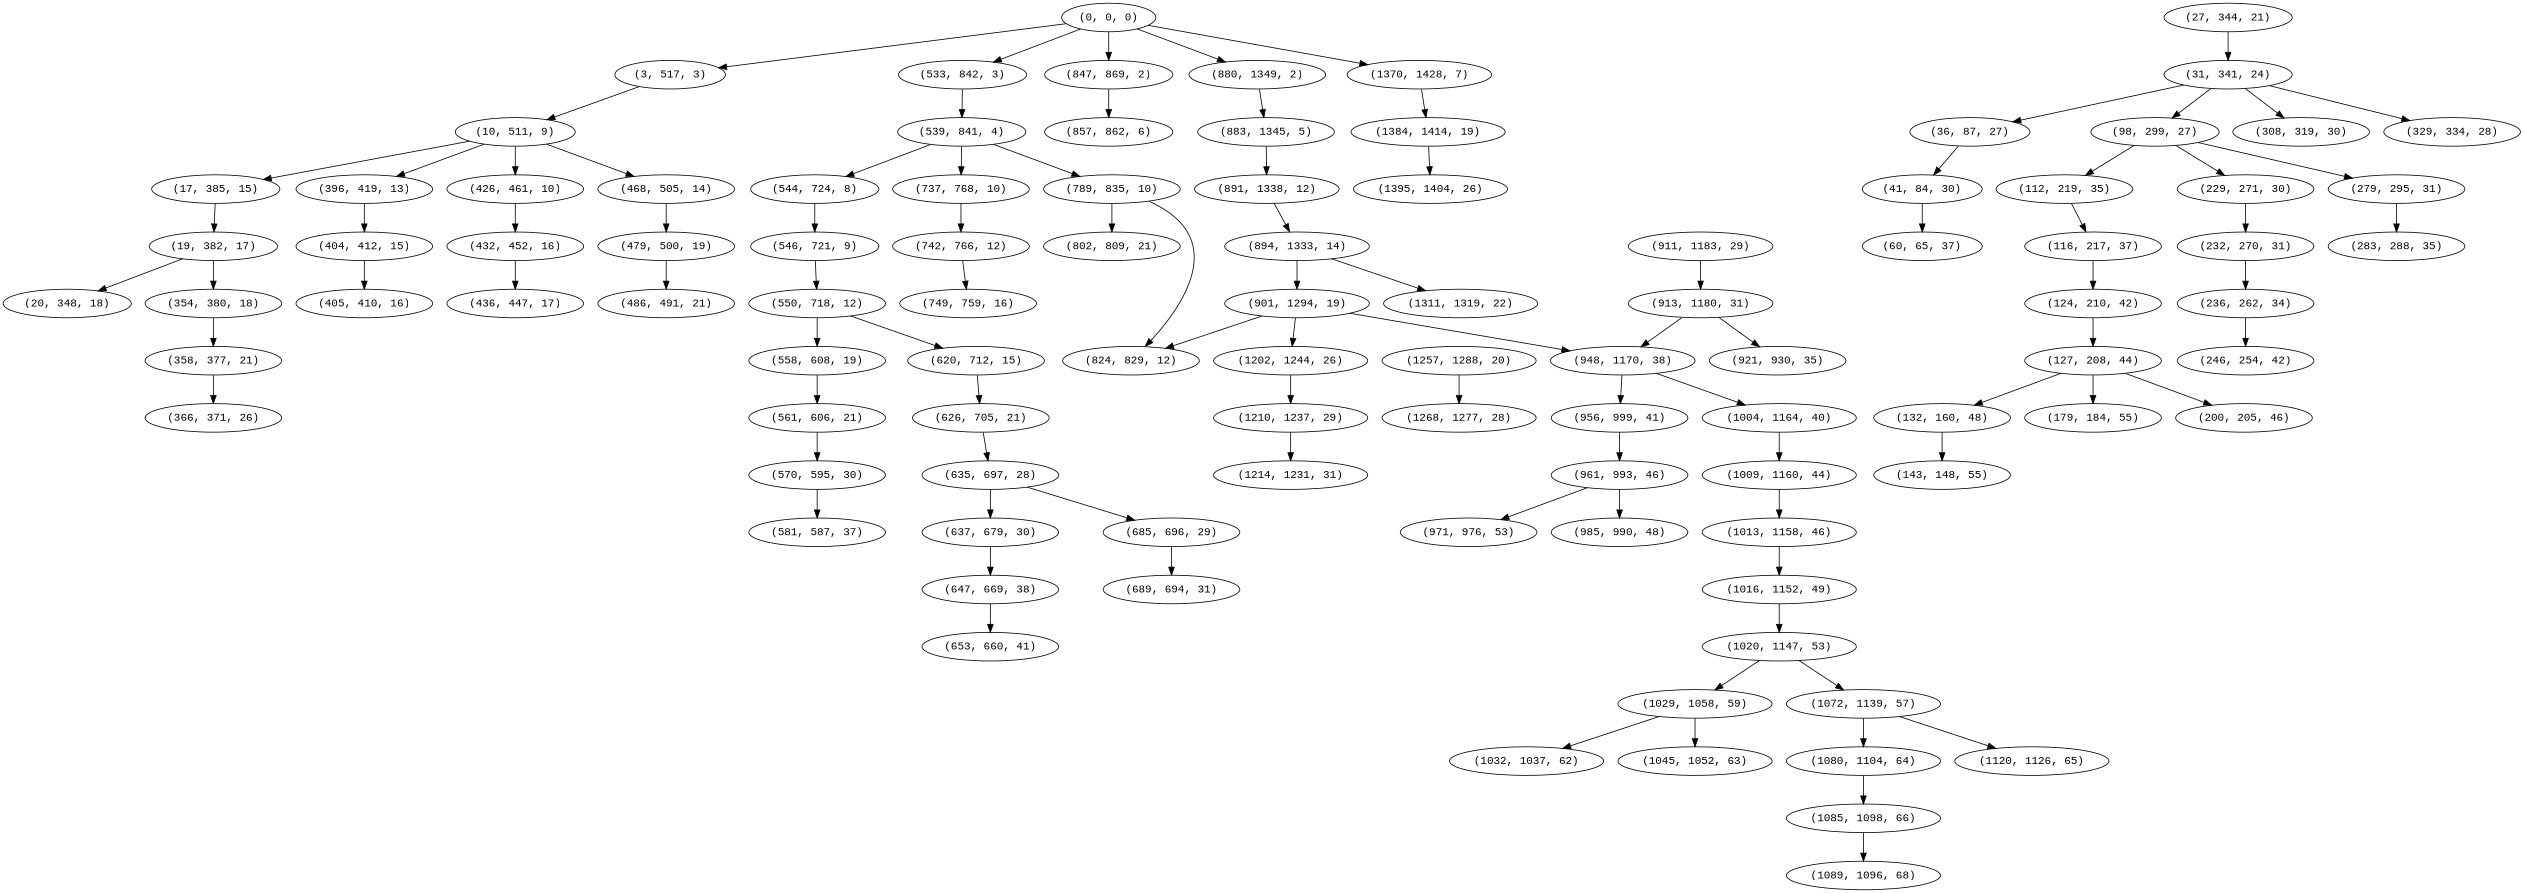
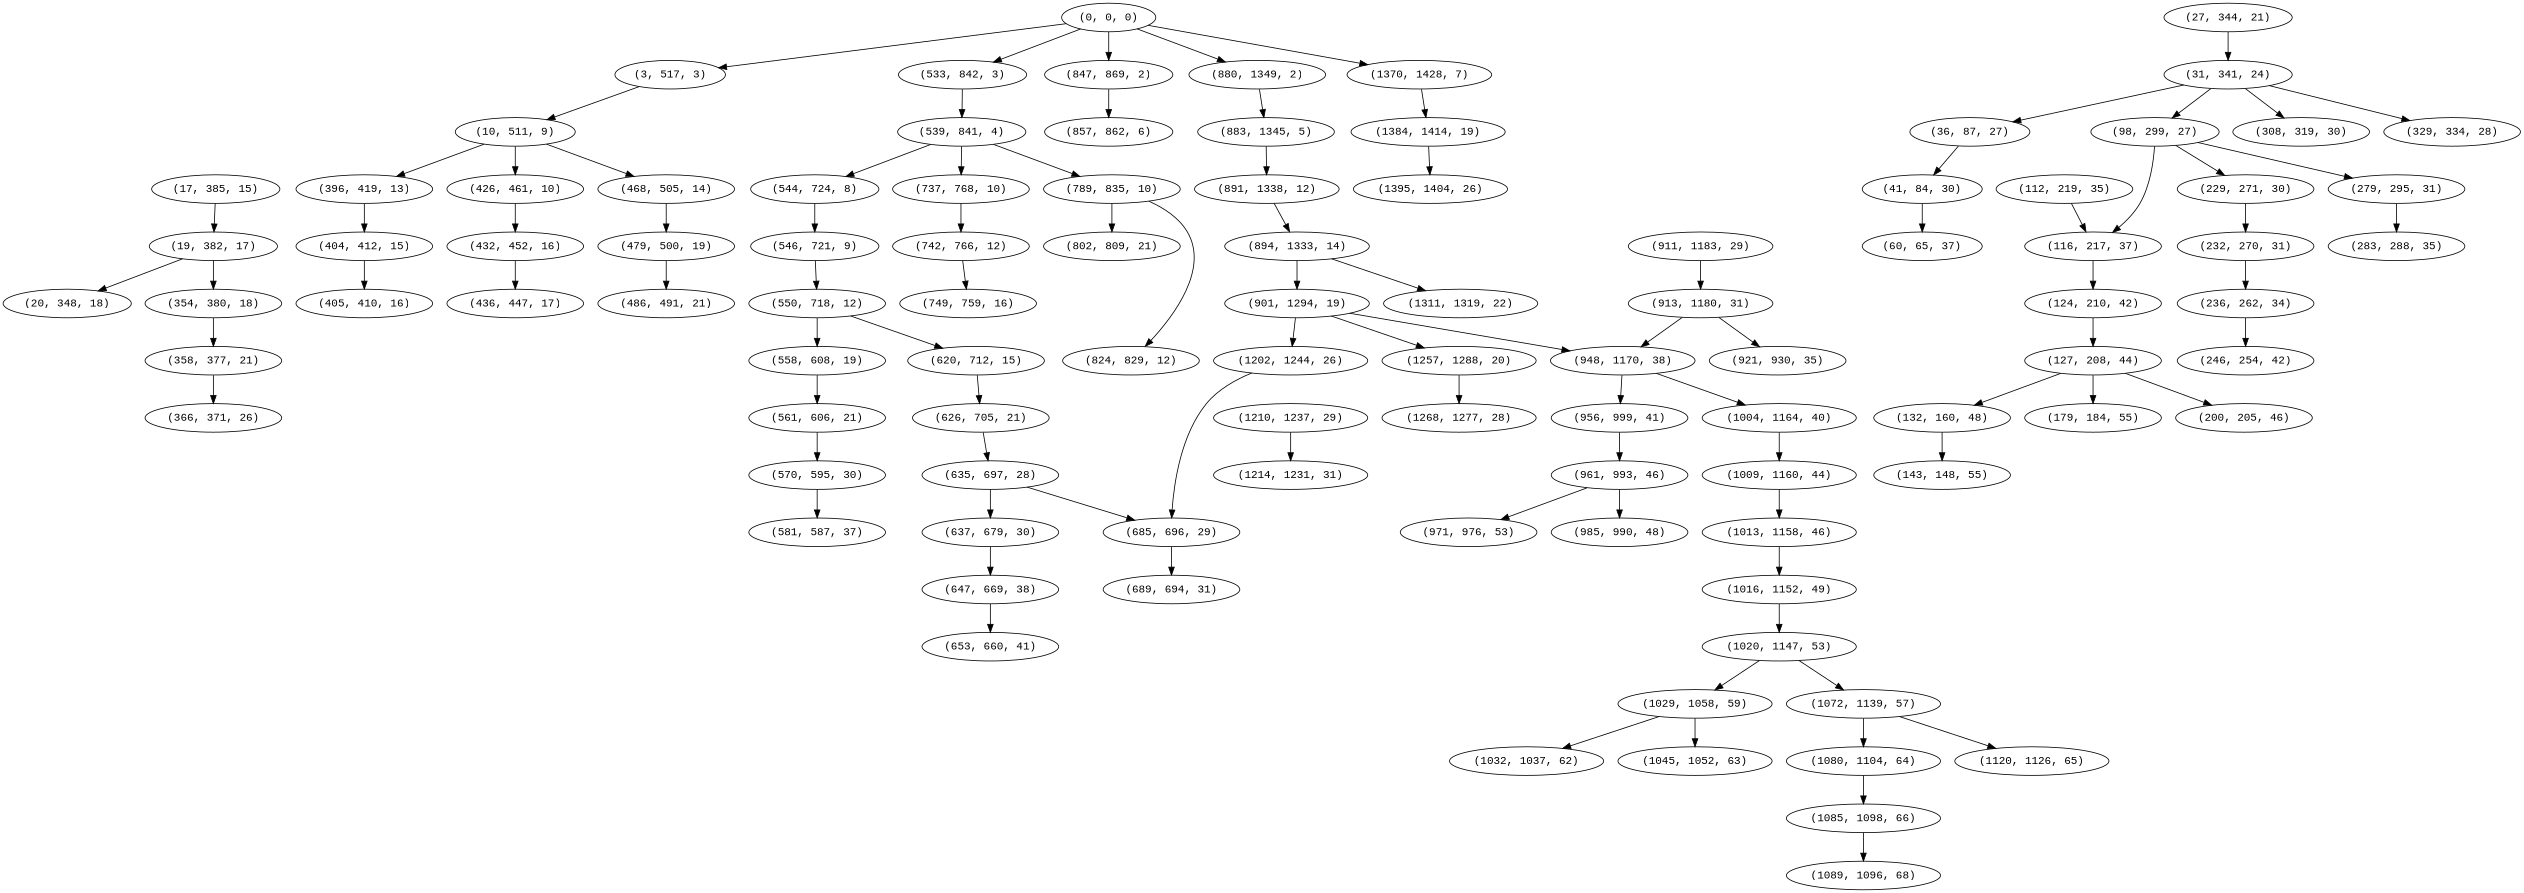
(2113, 158) -> (2146, 191)
(370, 160) -> none
(1218, 331) -> (1374, 331)
(1291, 385) -> (1191, 428)
